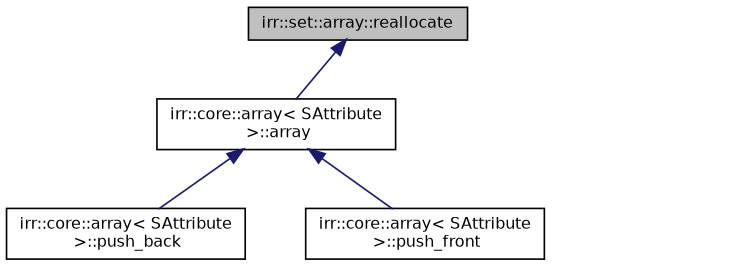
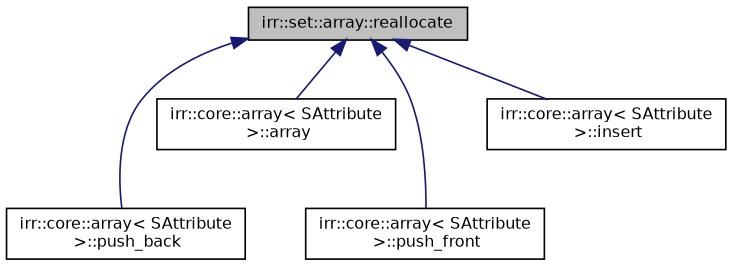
none -> (606, 124)
(194, 184) -> (140, 102)
(357, 184) -> (418, 126)
